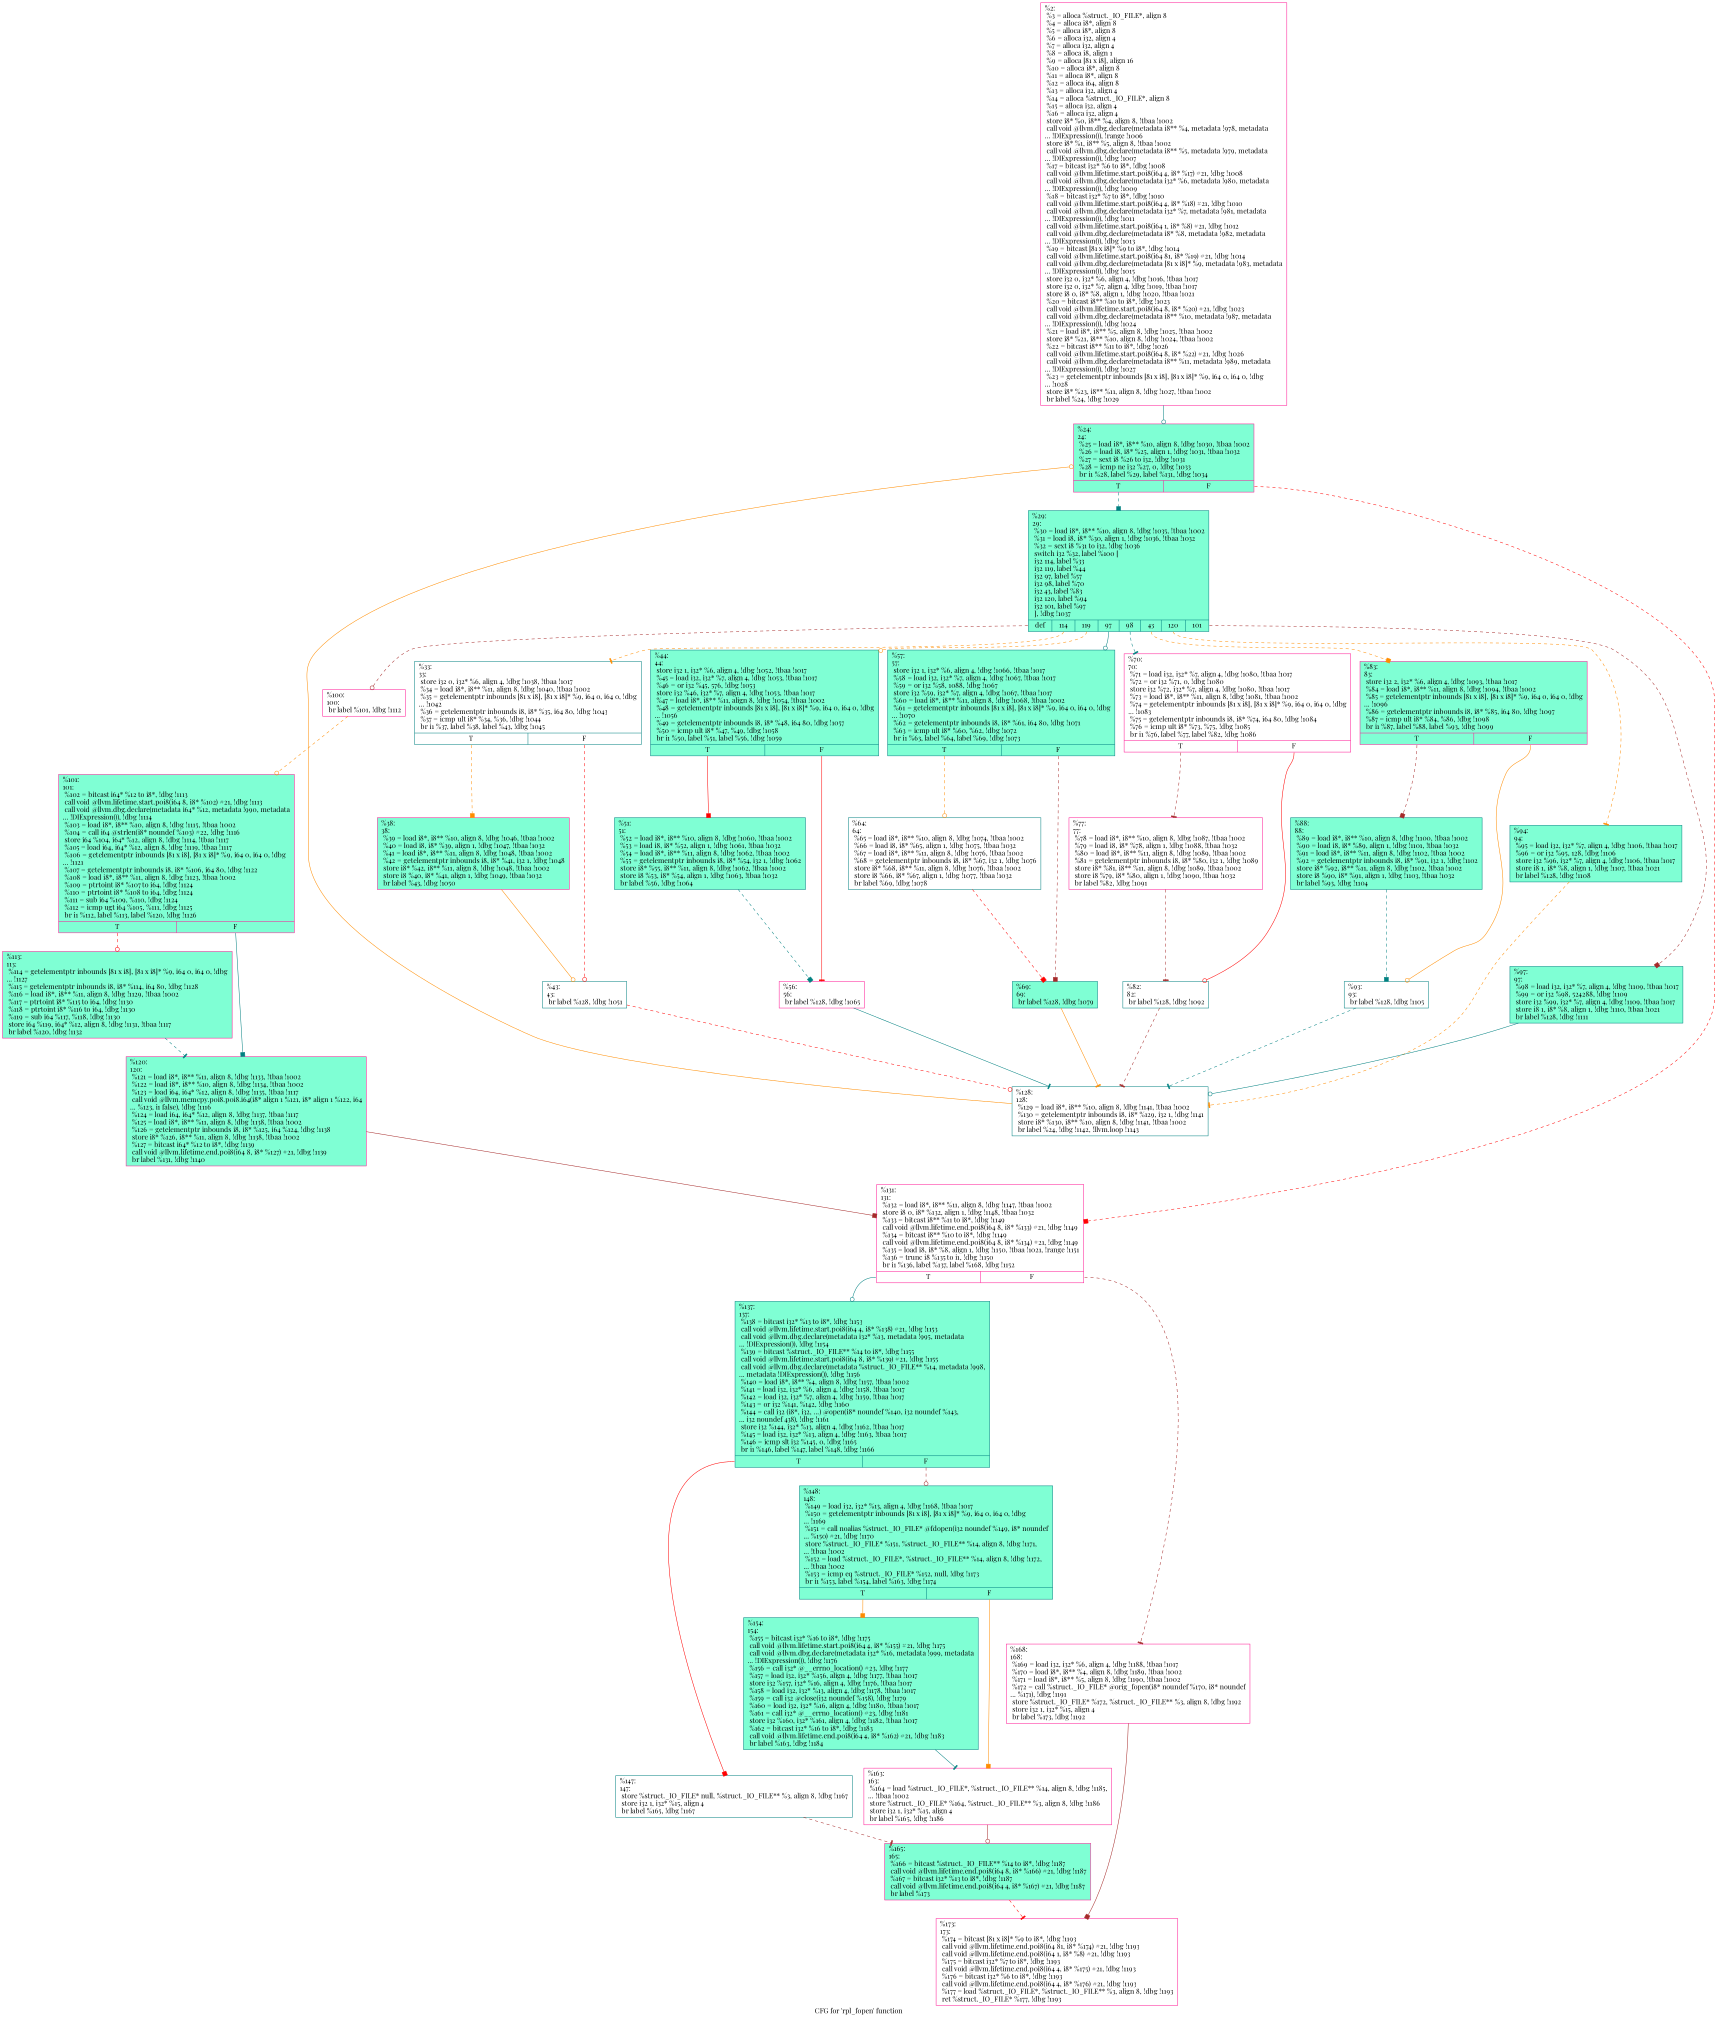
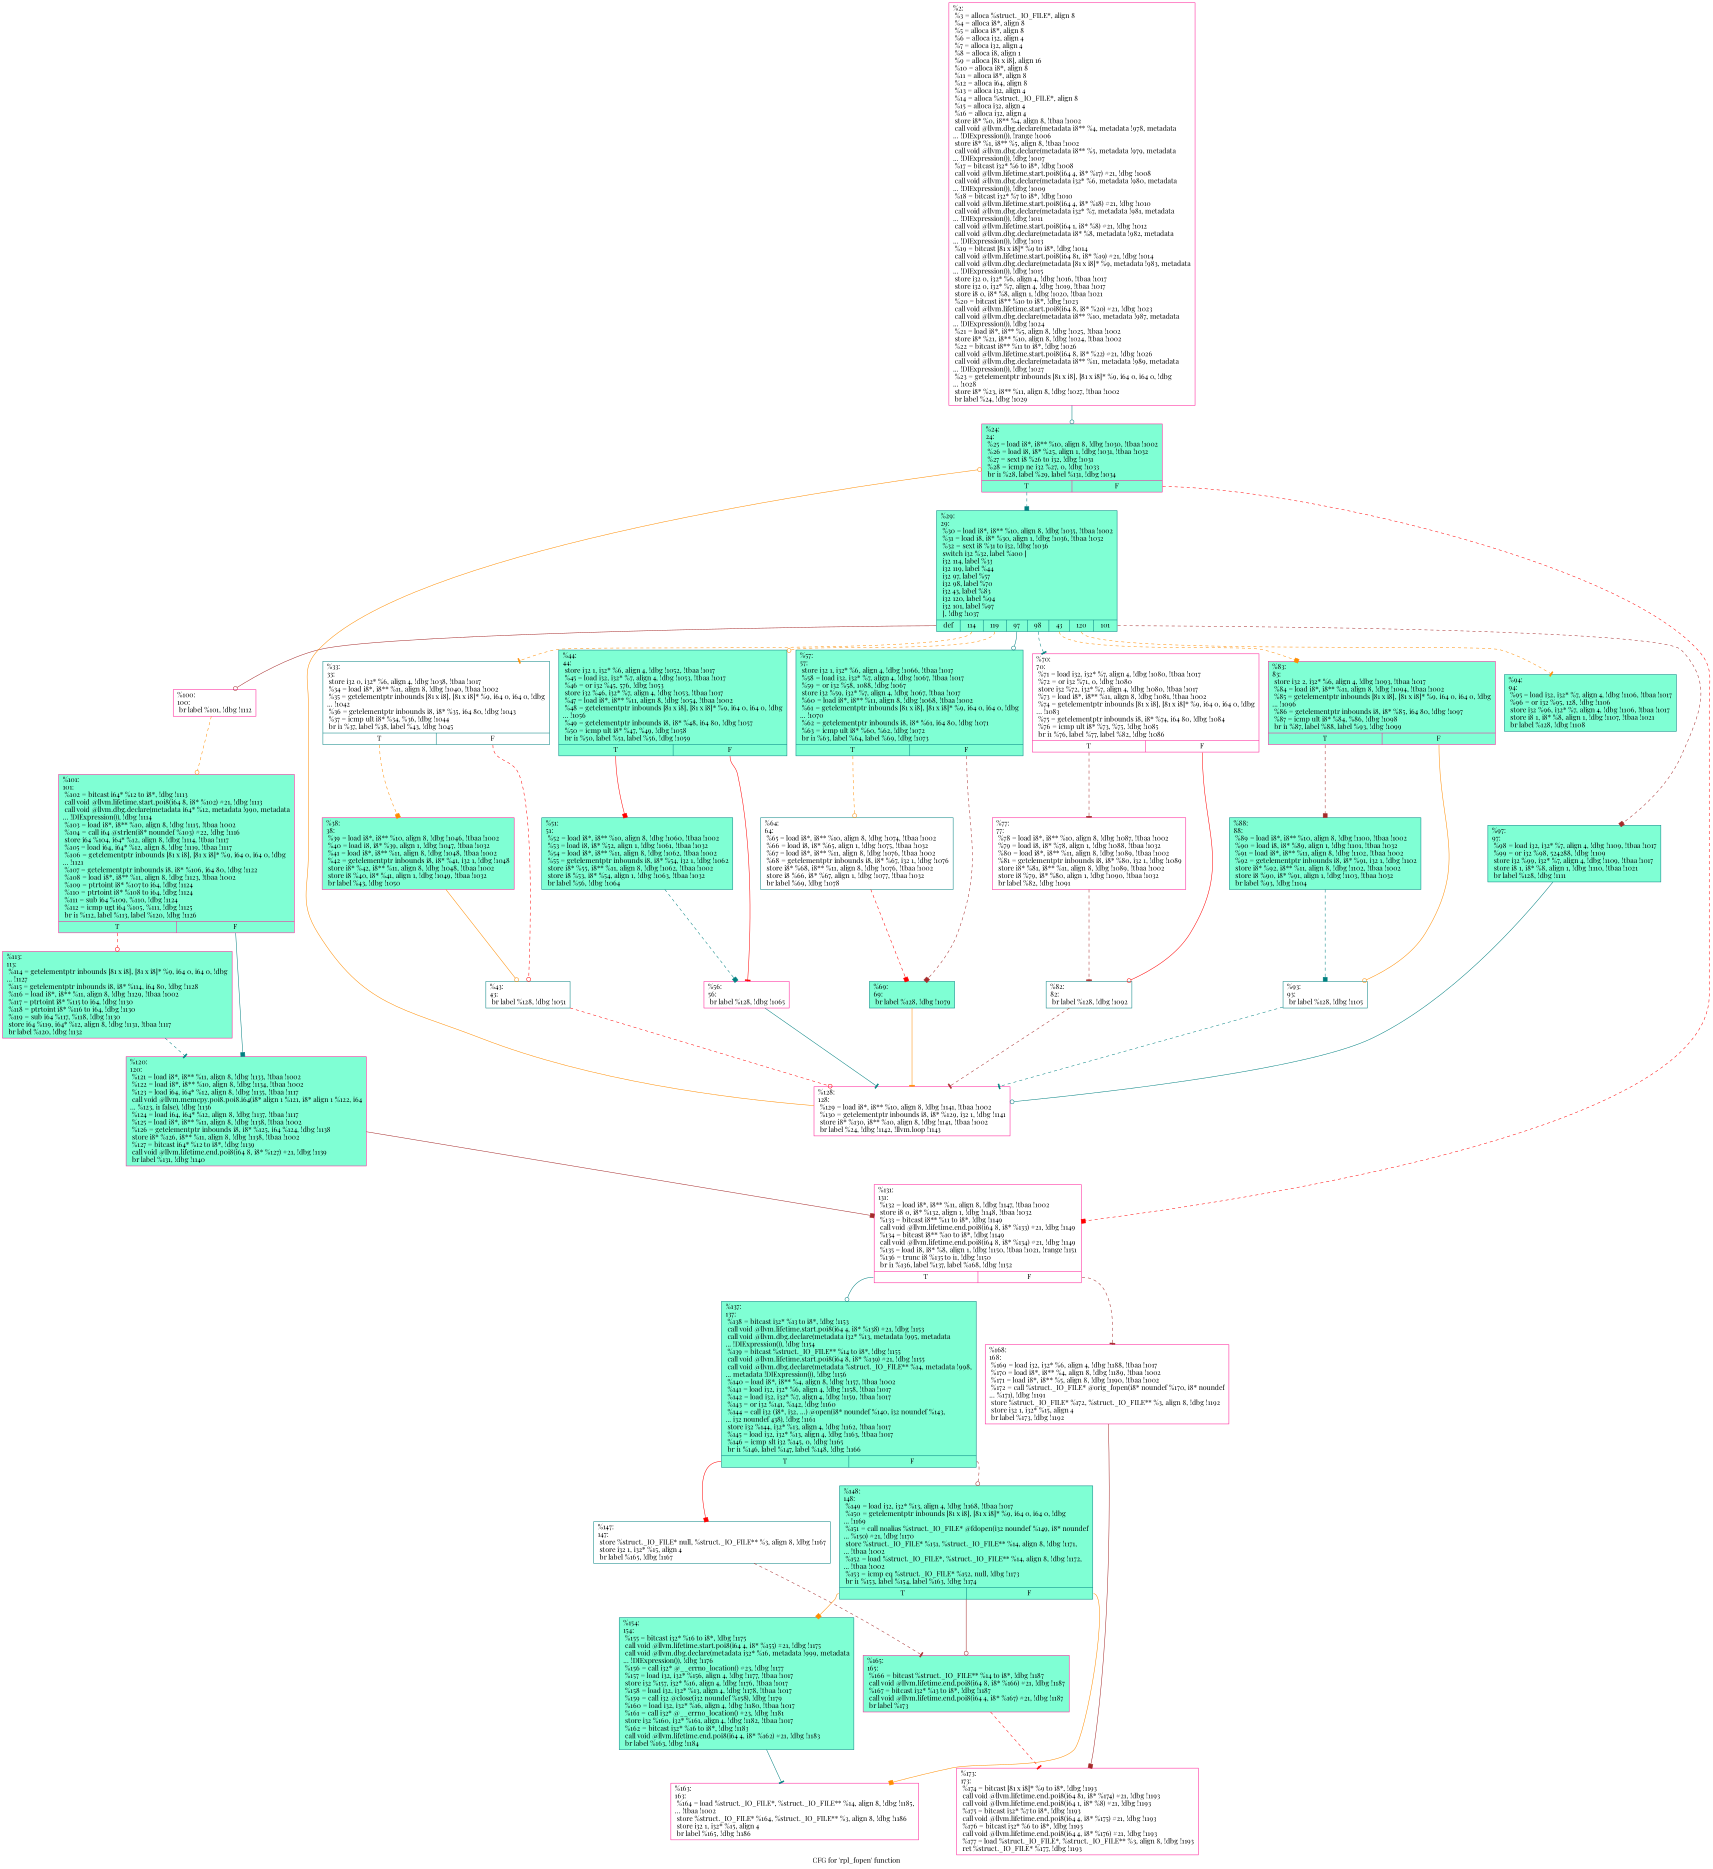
(693, 633) -> (582, 633)
(1422, 1044) -> none
(171, 1107) -> (171, 1107)
(1110, 1111) -> (912, 1111)
(988, 1832) -> (966, 1625)
